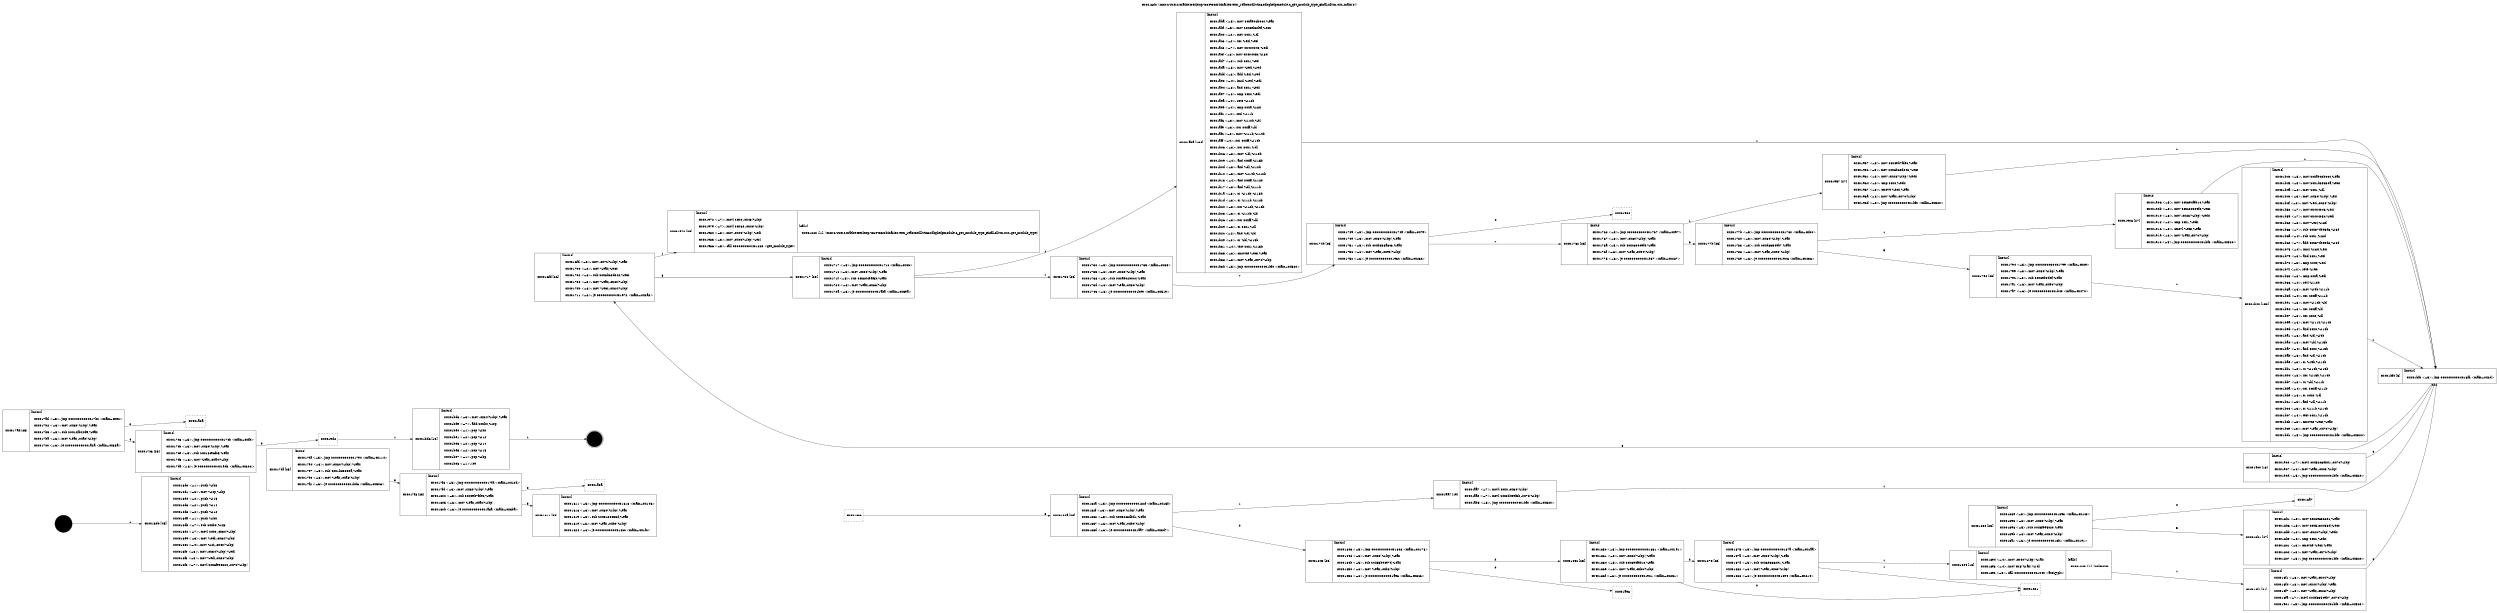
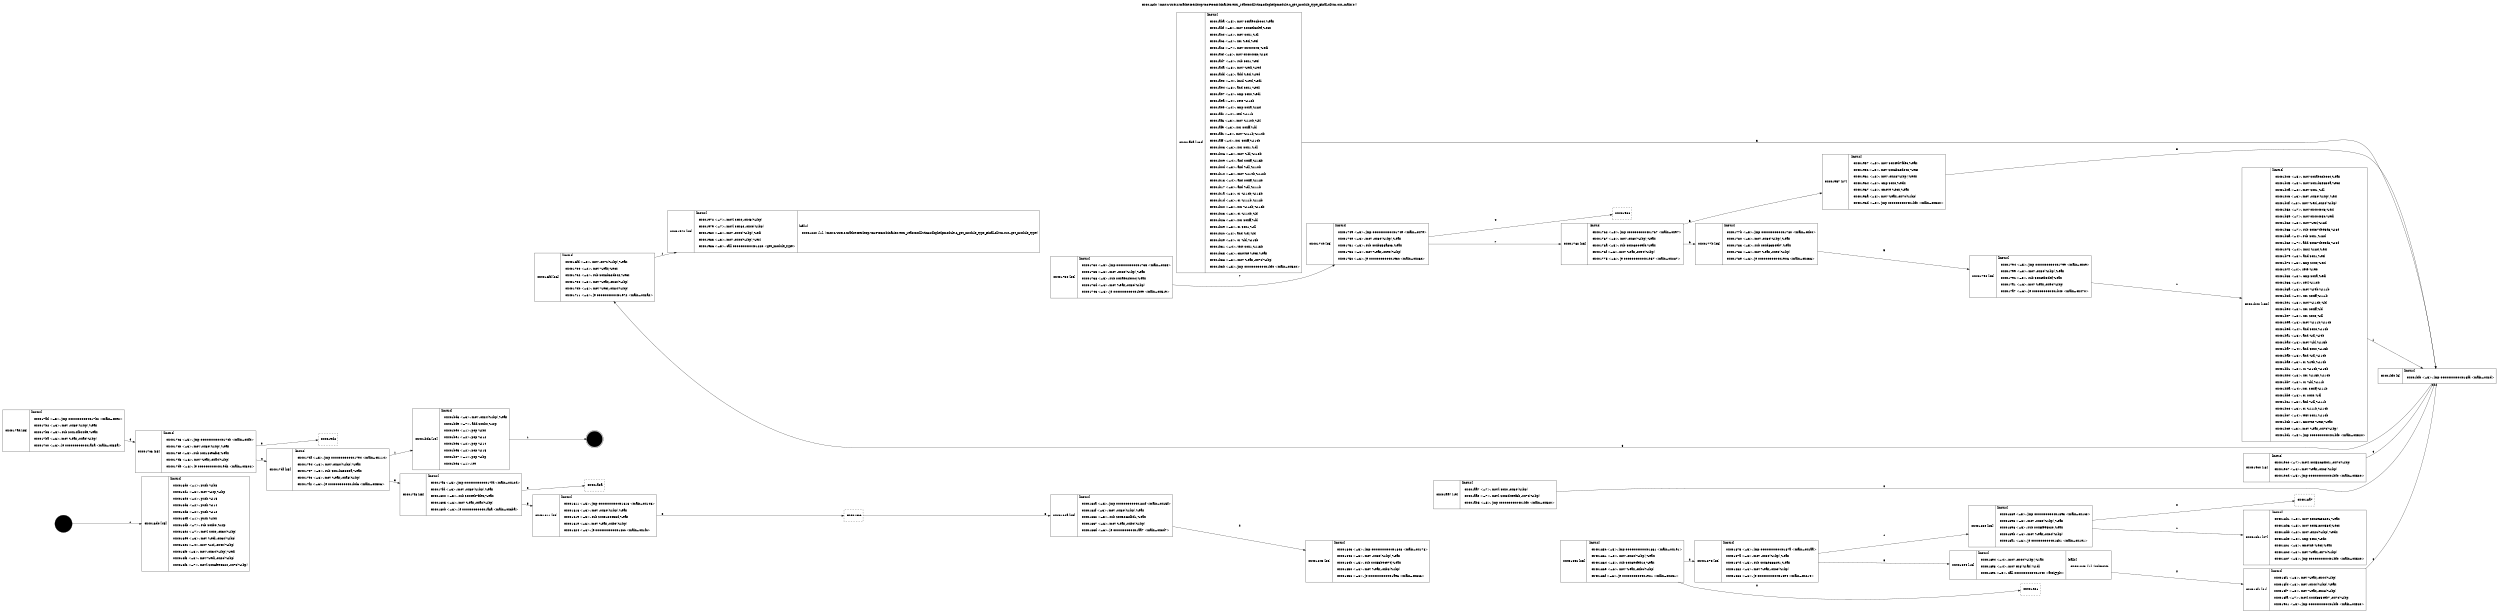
(1756, 141) -> (1756, 141)
(2177, 149) -> (2177, 149)
(1689, 221) -> (1689, 221)
(2177, 221) -> none
(854, 277) -> none
(196, 421) -> none
(374, 439) -> (400, 453)
none -> (260, 461)
(1884, 486) -> (1884, 486)
(1302, 505) -> none
none -> (749, 516)
(2177, 528) -> (2177, 528)
(1884, 560) -> (1884, 560)
(1494, 561) -> none
(2177, 571) -> (2177, 571)
(1918, 578) -> (1892, 544)
(1622, 592) -> none
